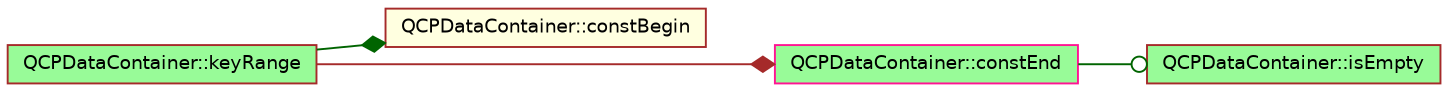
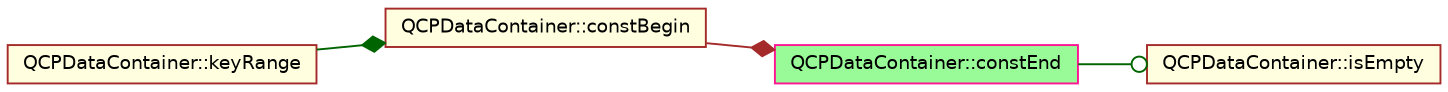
(162, 64) -> (162, 64)
(534, 64) -> (729, 45)
(1294, 64) -> (1294, 64)
